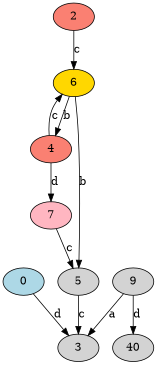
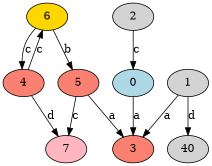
(74, 17) -> (133, 17)
(74, 46) -> (133, 46)
(67, 116) -> (28, 50)
(63, 245) -> (73, 112)
(78, 282) -> (78, 83)
(133, 282) -> (188, 83)
(58, 315) -> (137, 116)
(81, 315) -> (112, 116)
(78, 348) -> (133, 149)
